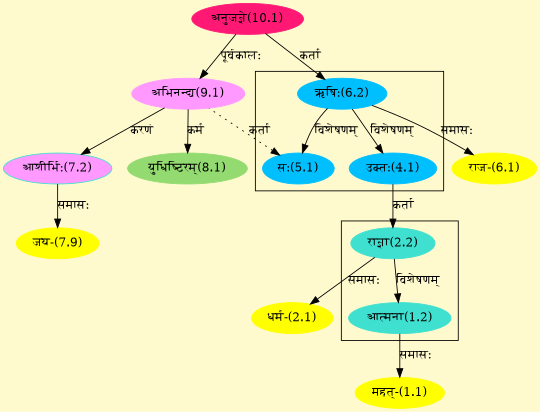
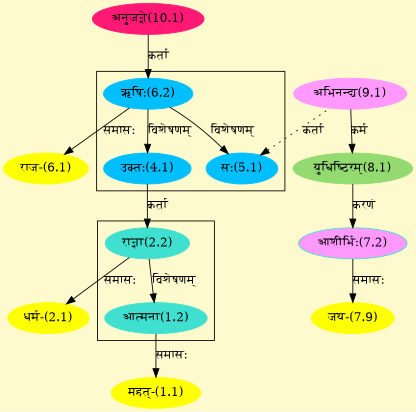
(221, 53) -> none
(127, 129) -> (353, 202)
